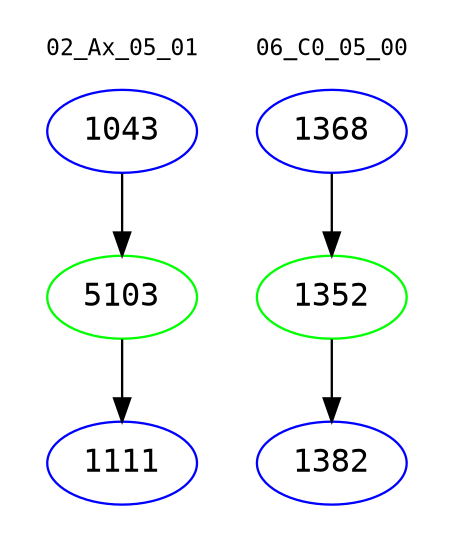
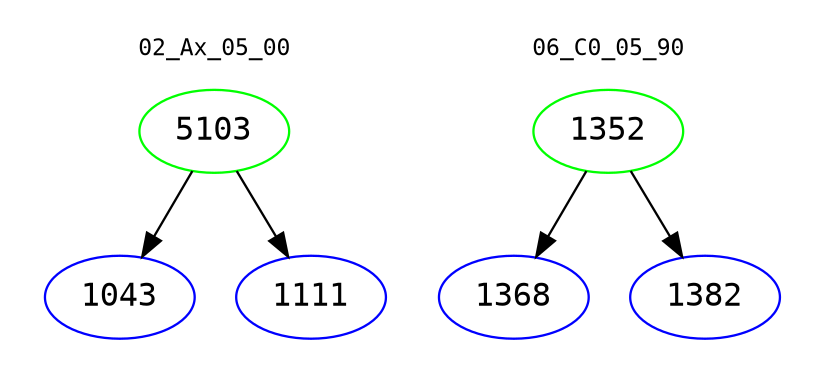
(123, 50) -> (215, 50)
(333, 50) -> (609, 50)
(122, 203) -> (173, 204)
(332, 203) -> (567, 204)
